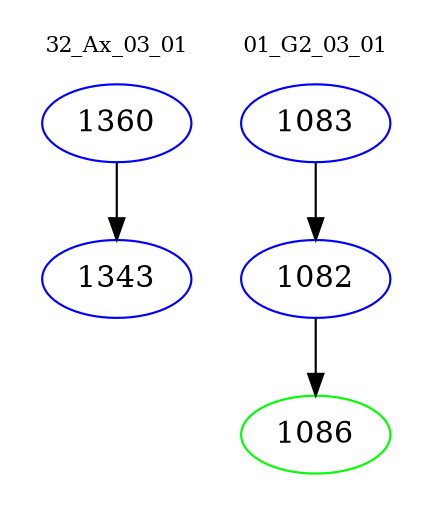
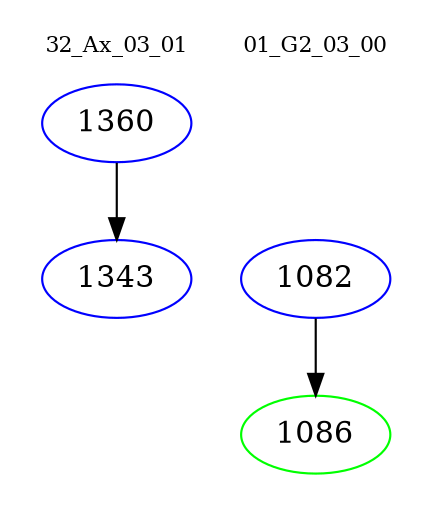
(316, 46) -> (316, 46)
(316, 123) -> none
